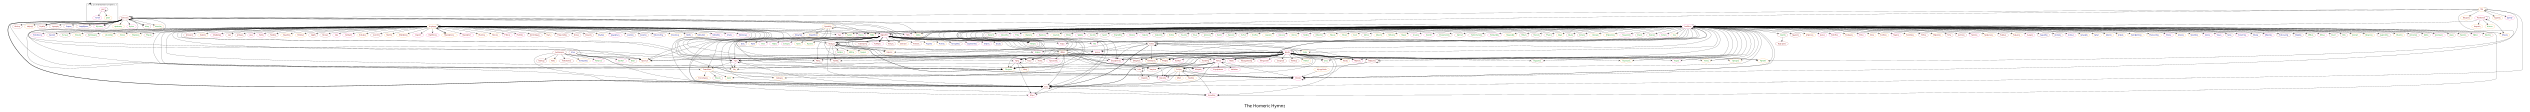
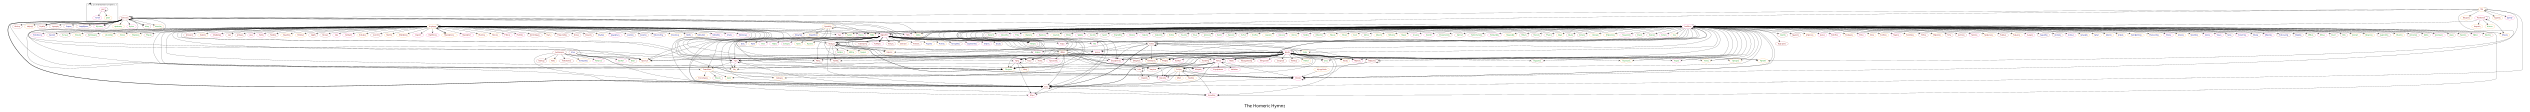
(1782, 39) -> (1738, 28)
